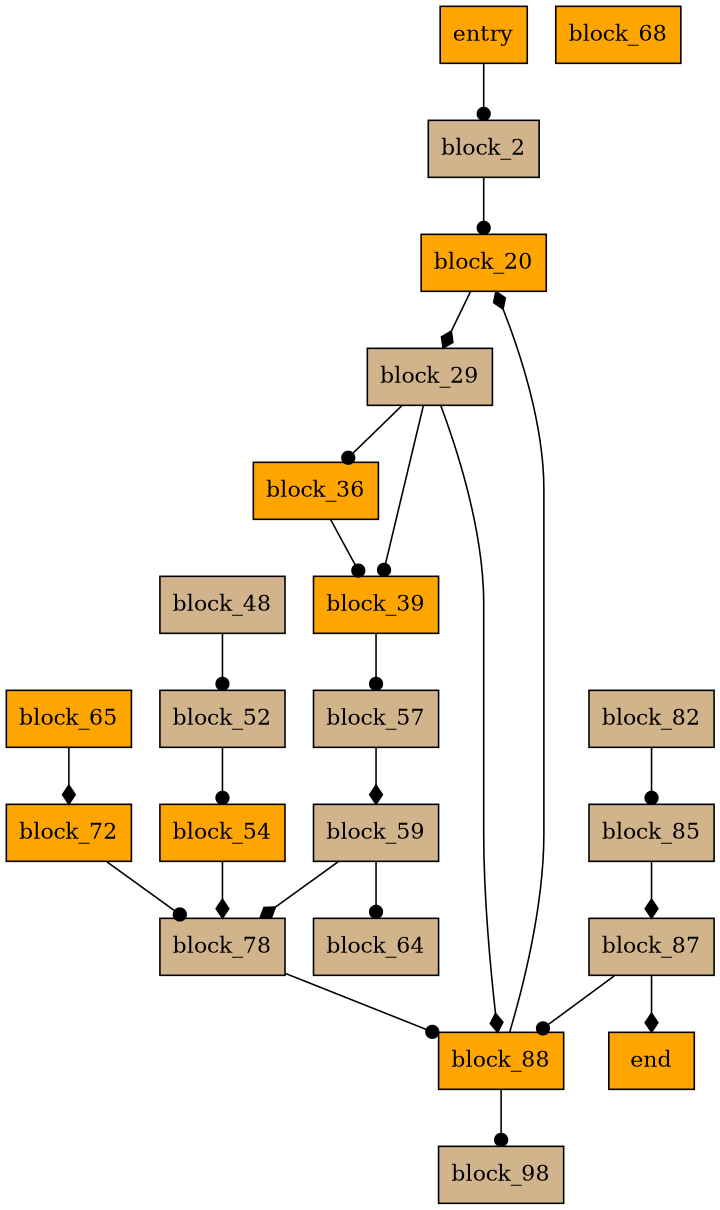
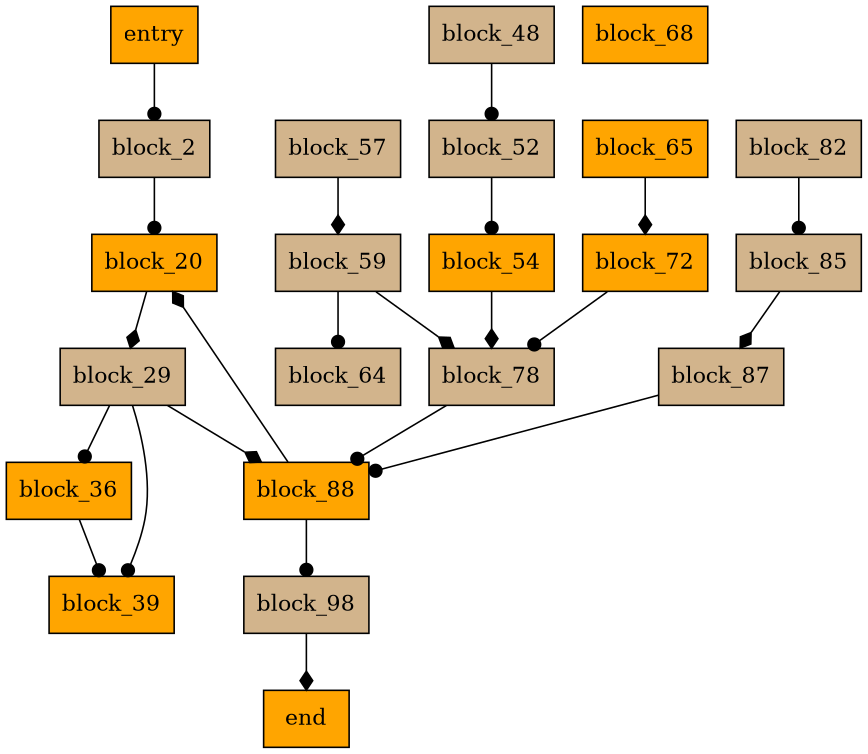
(376, 656) -> none
(652, 994) -> (306, 652)
